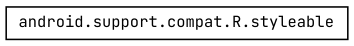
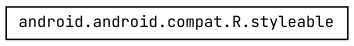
(177, 23) -> (177, 23)
